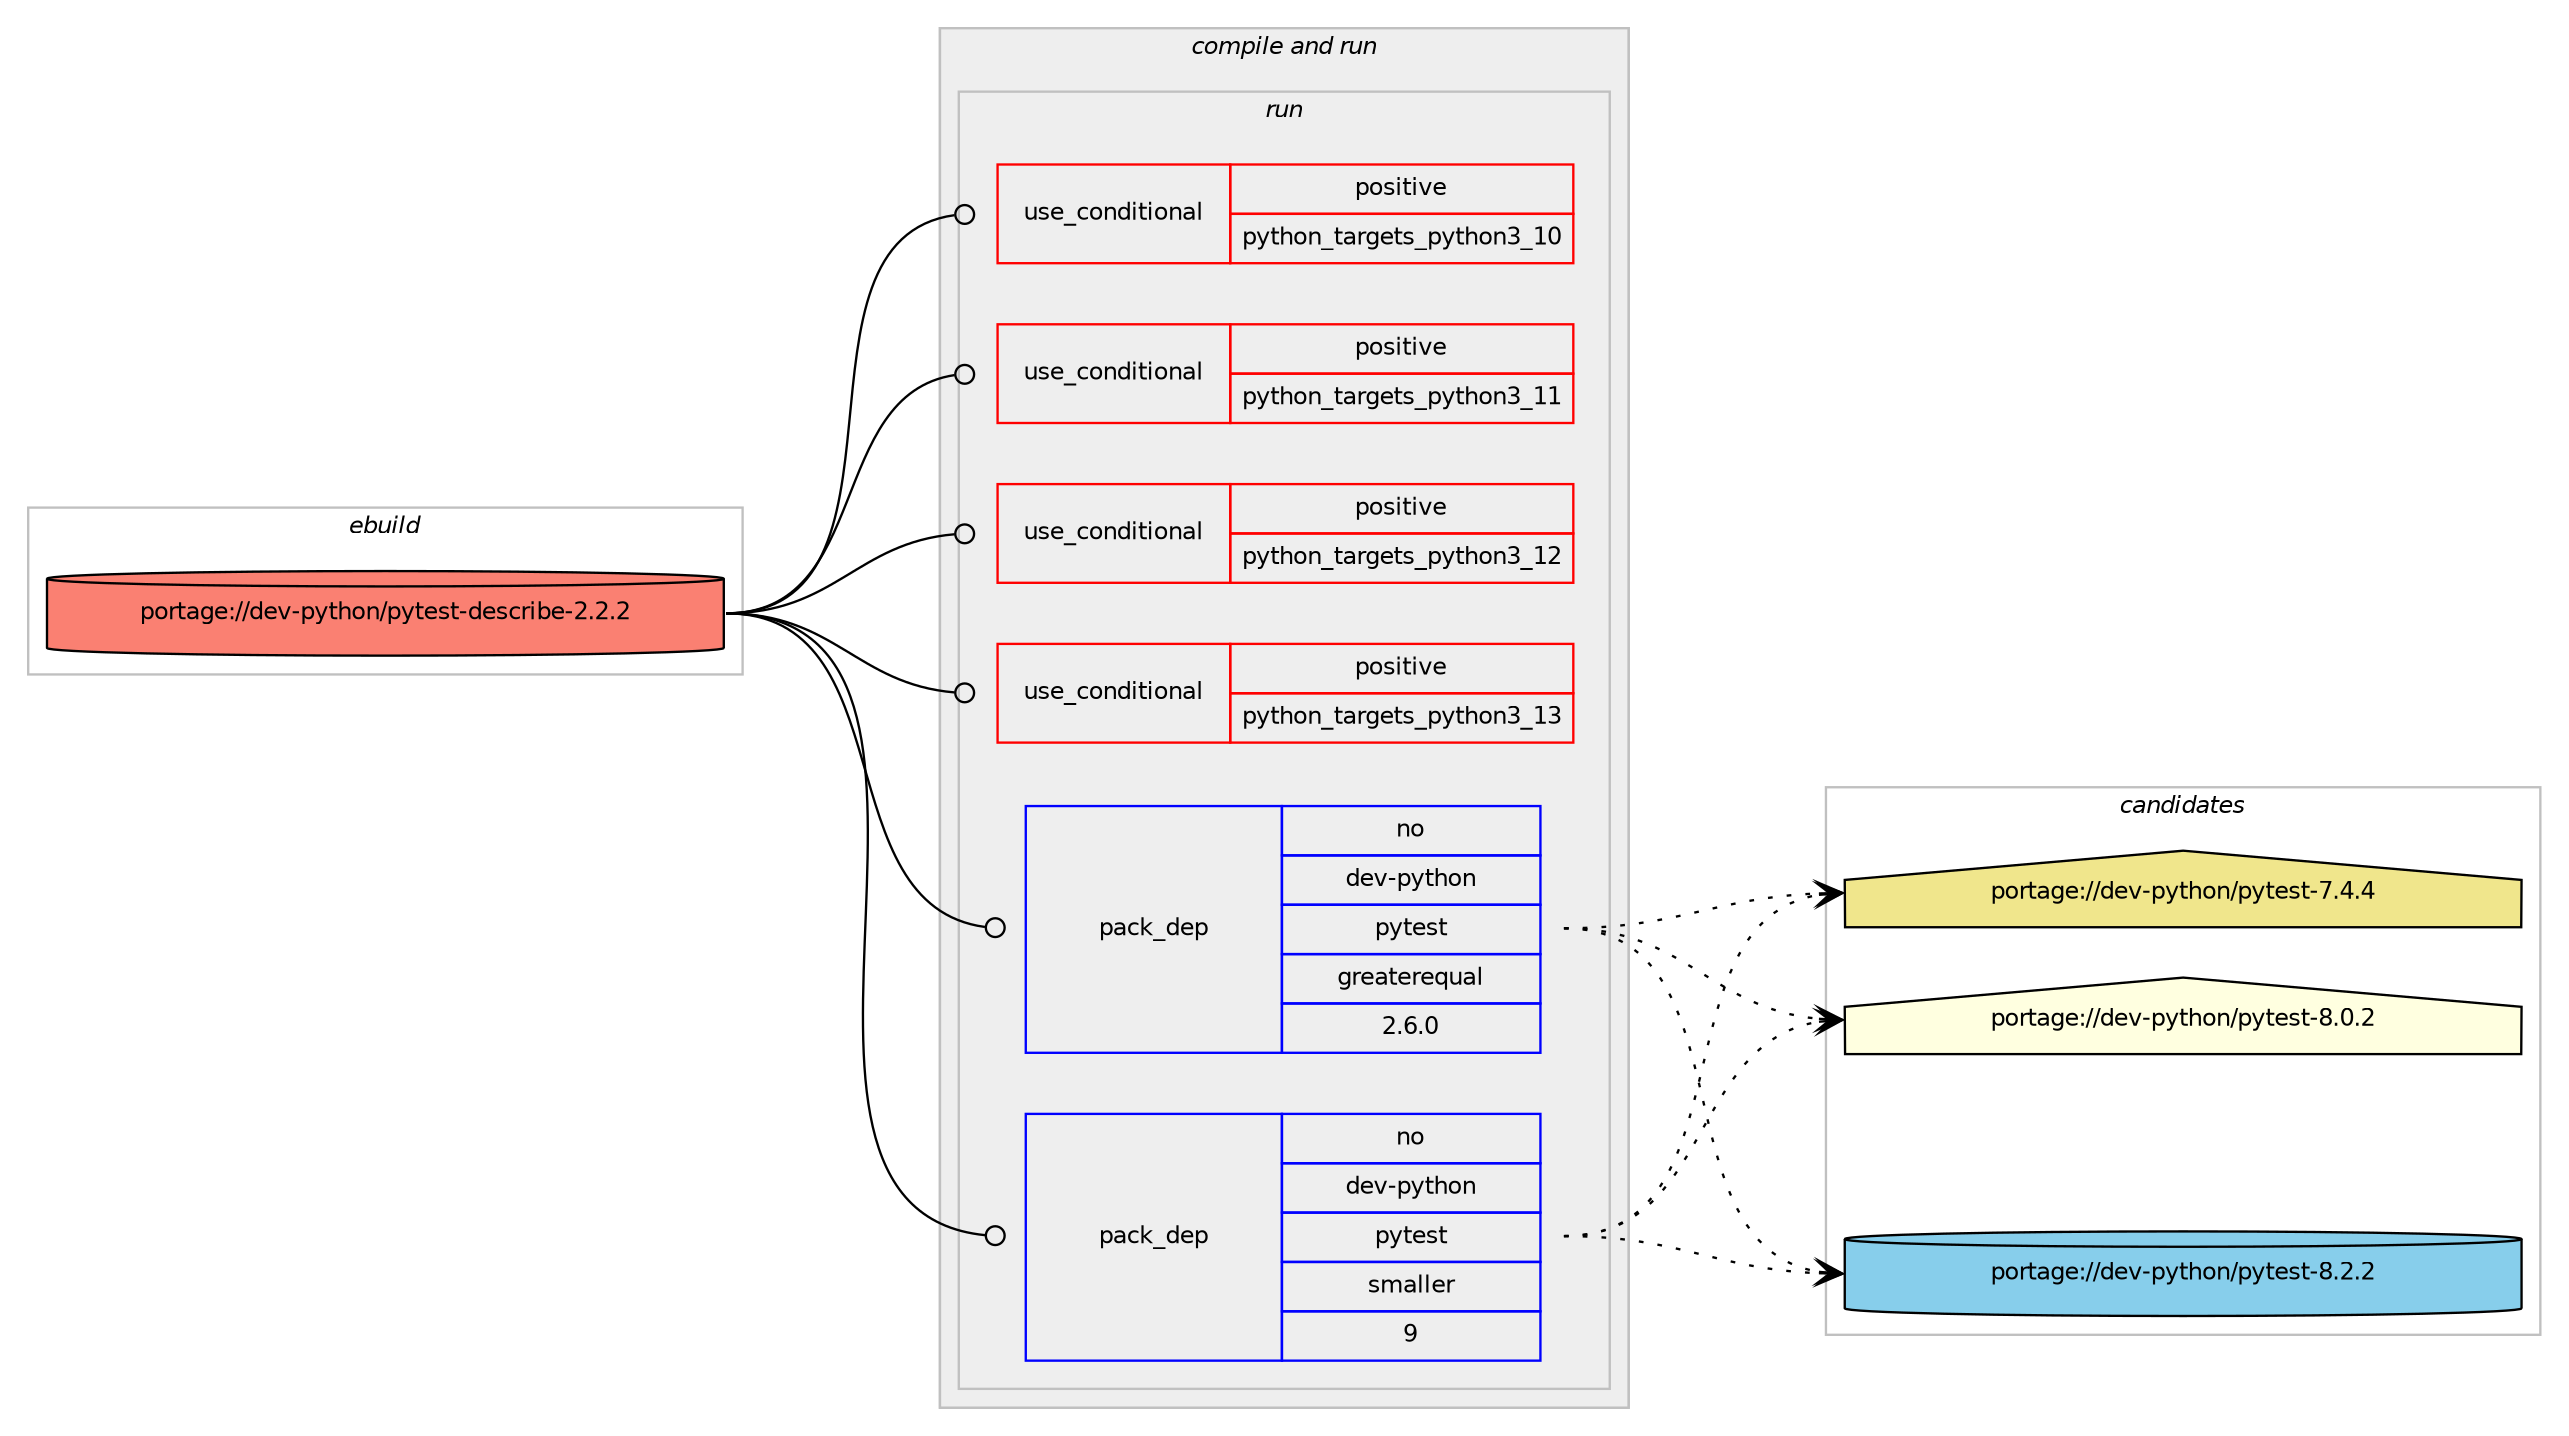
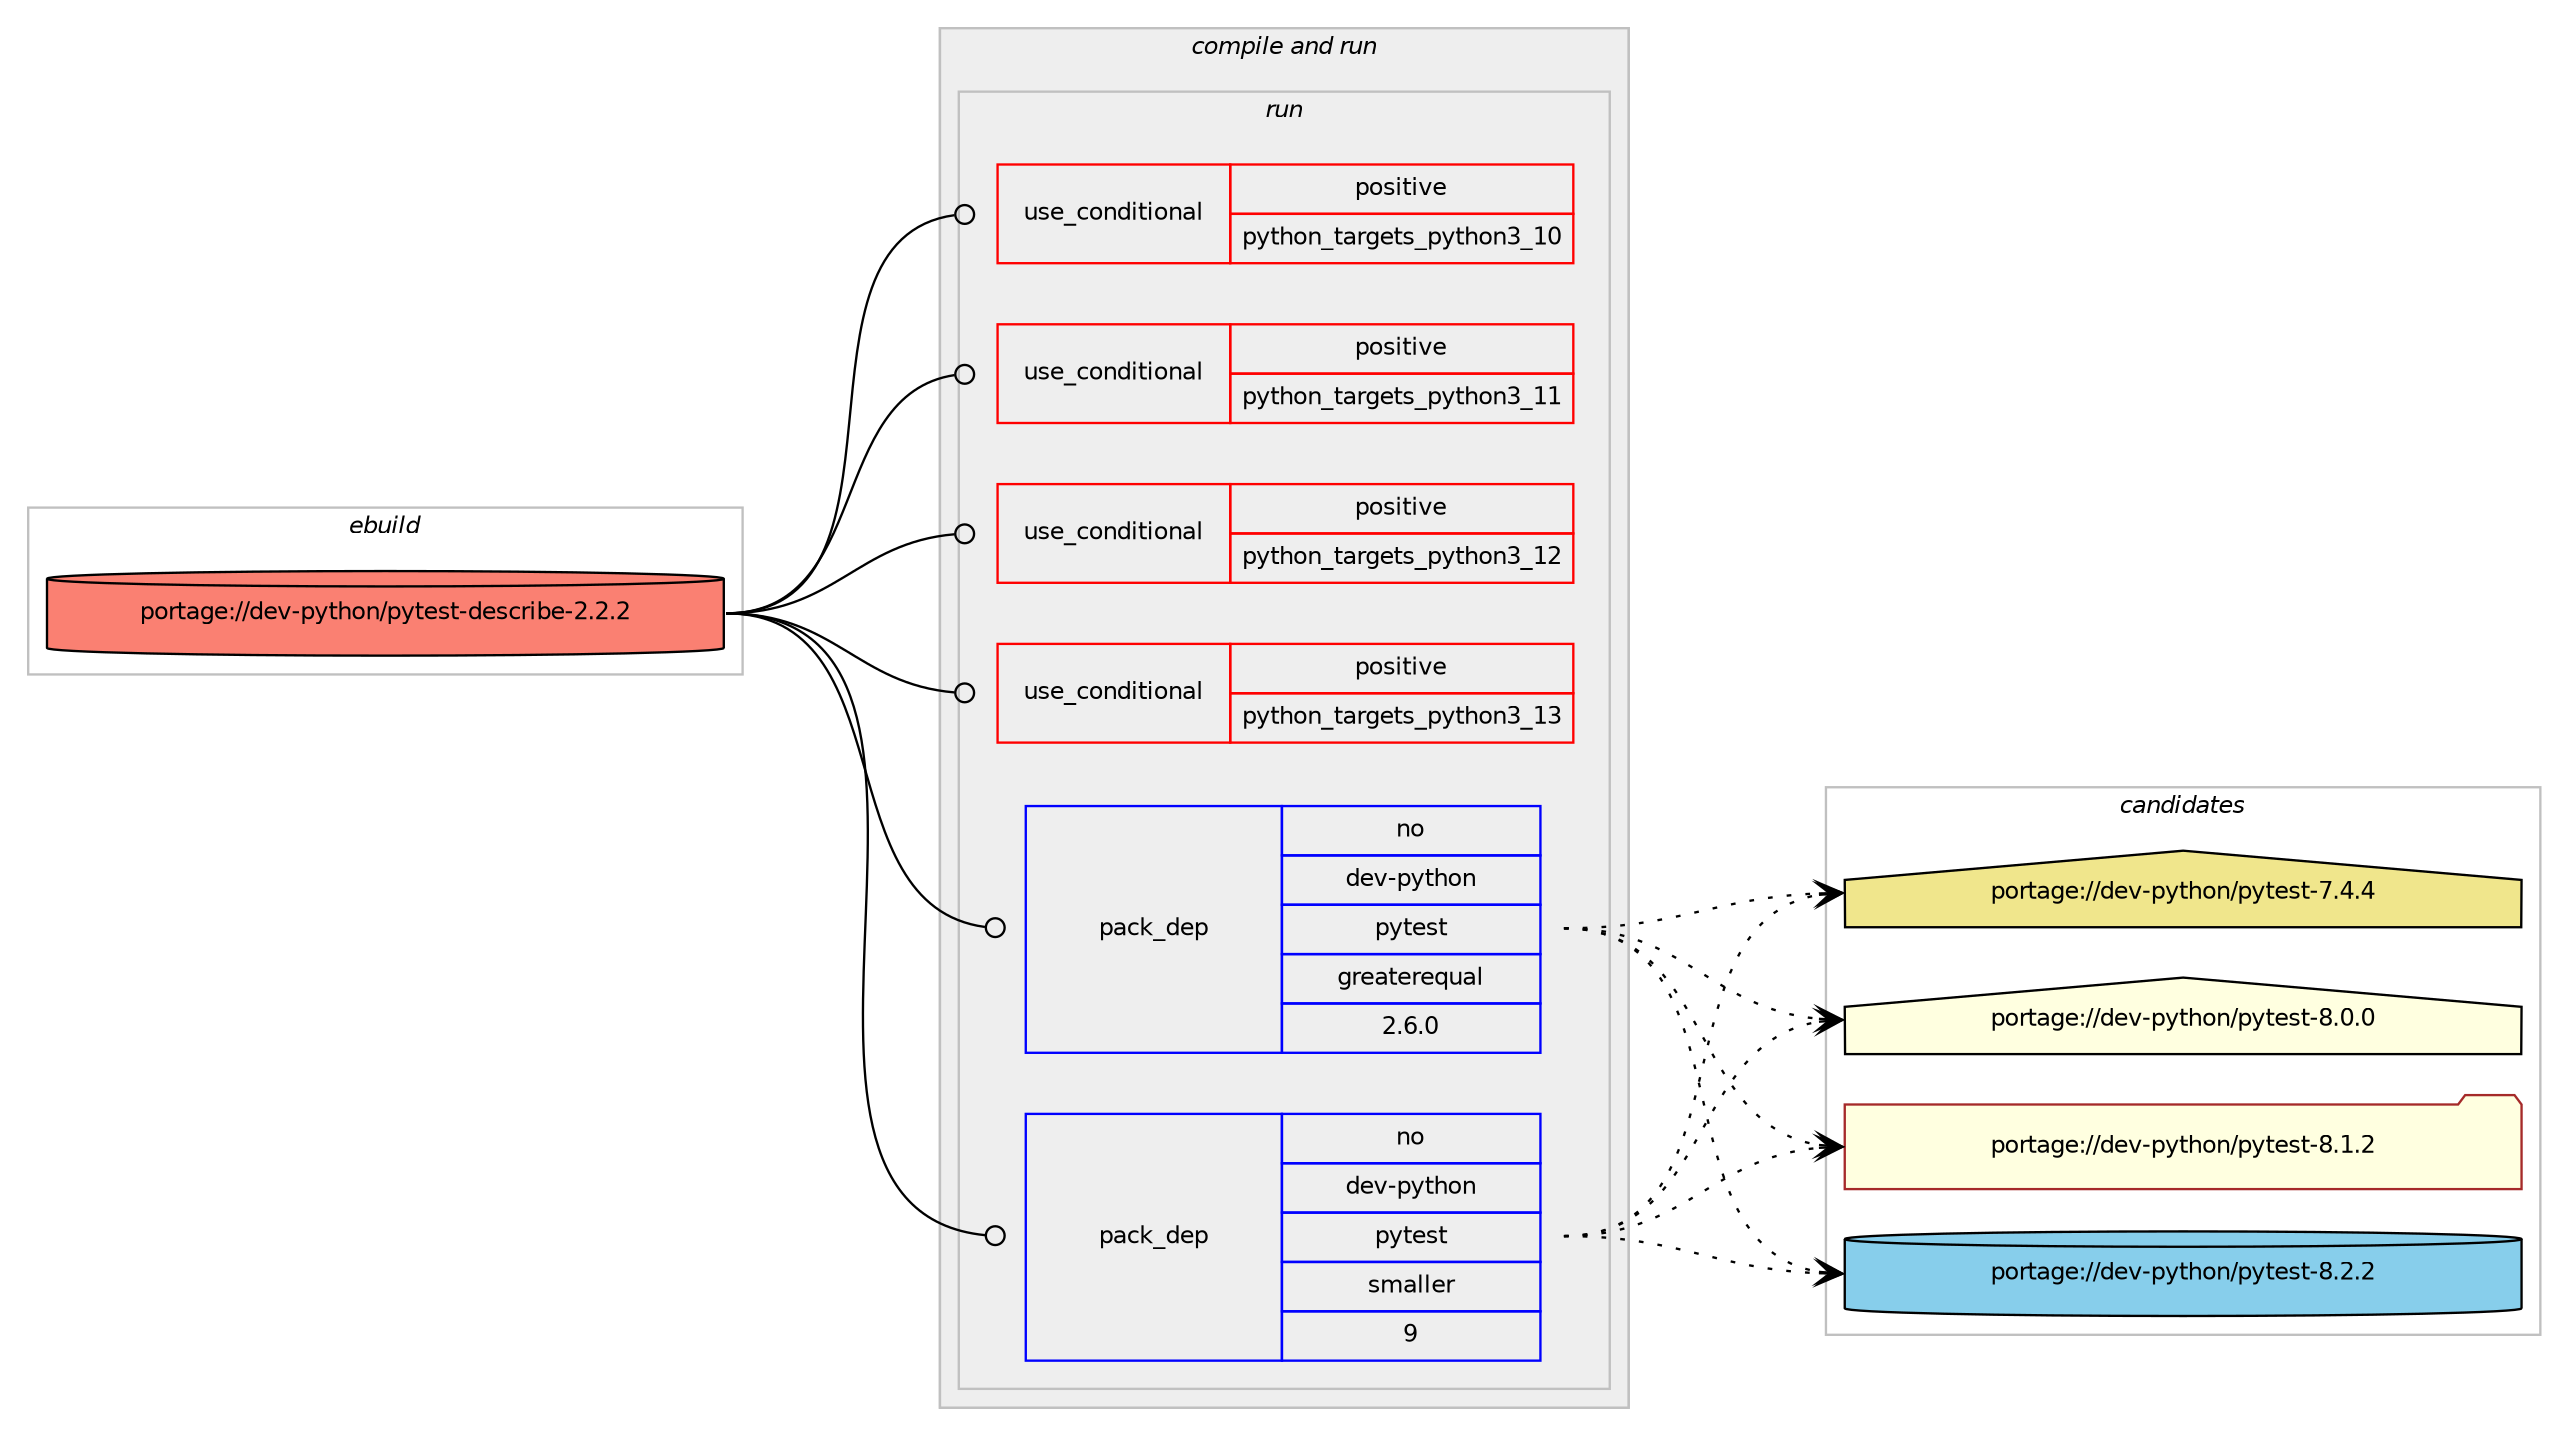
(2183, 1020) -> (2183, 1020)
none -> (2183, 1147)
